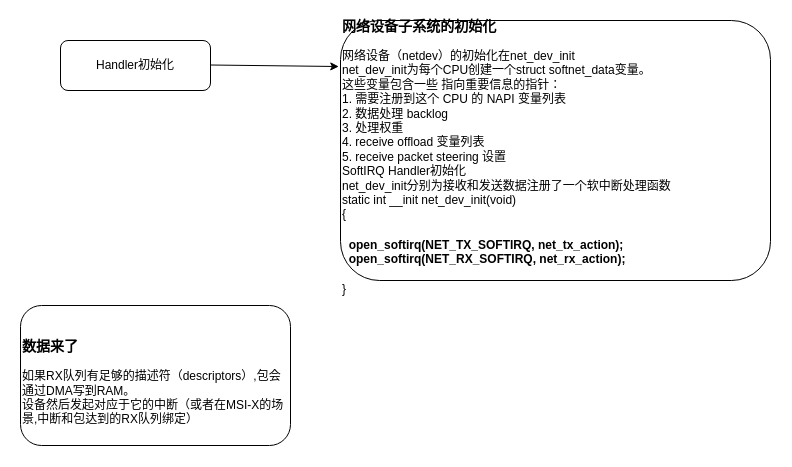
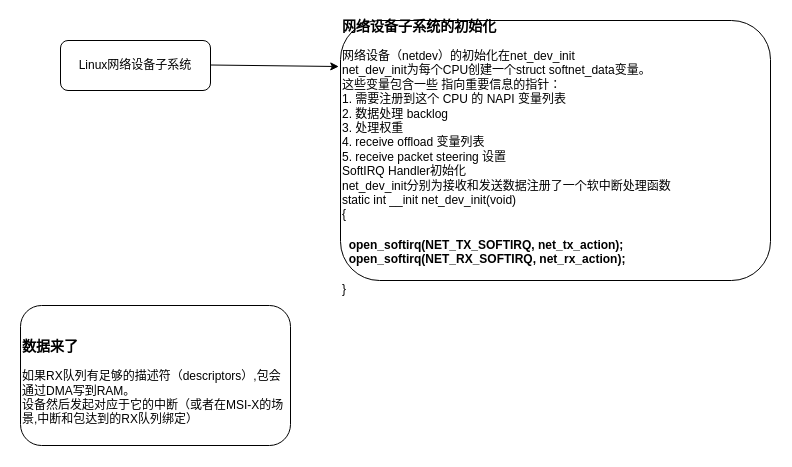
(136, 66) -> (136, 66)
